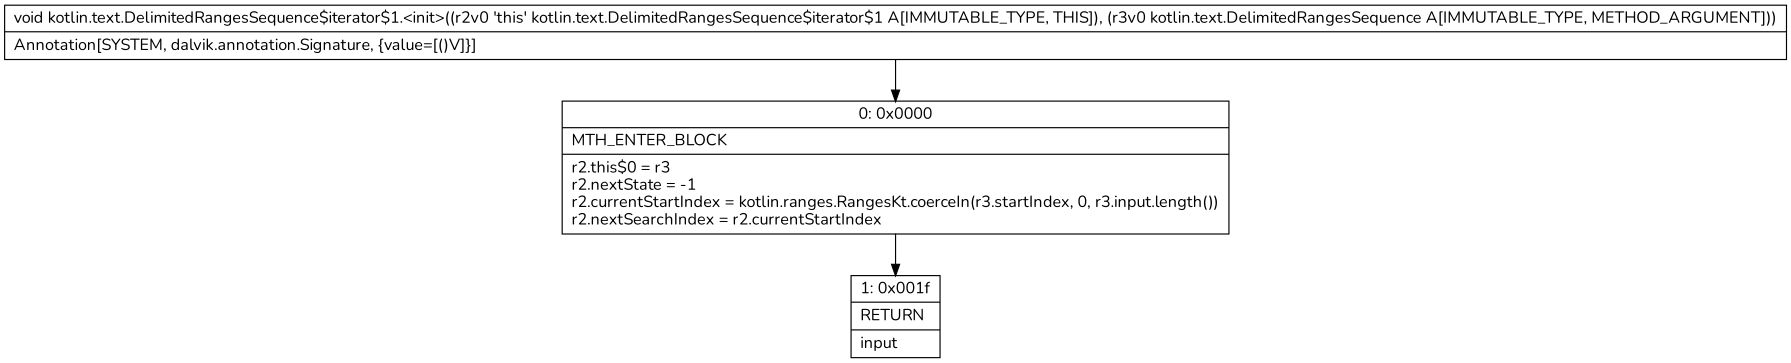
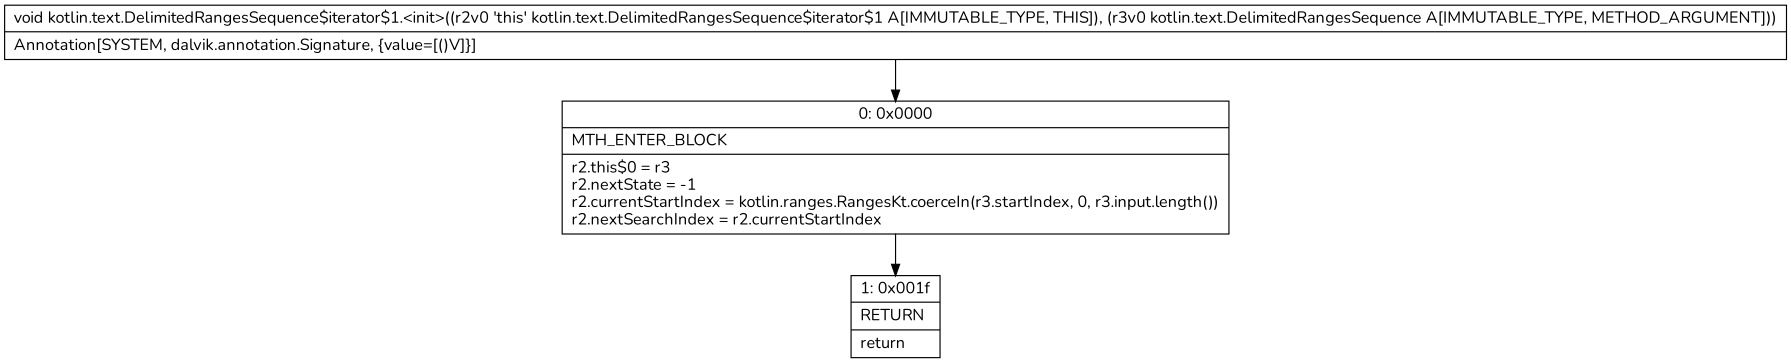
(879, 343) -> (883, 343)
